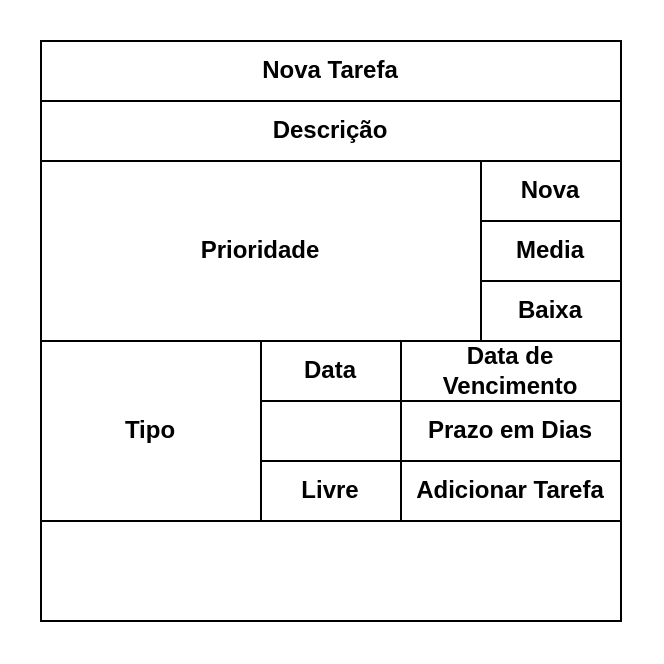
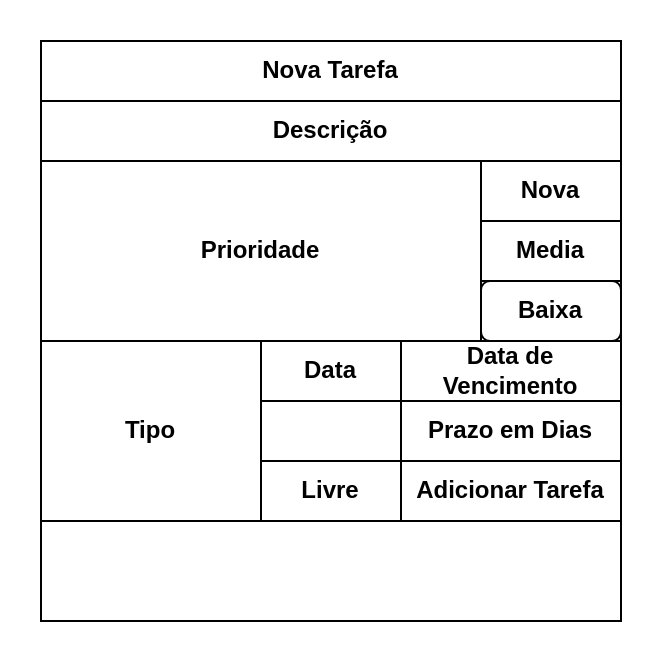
(551, 311) -> (551, 311)
